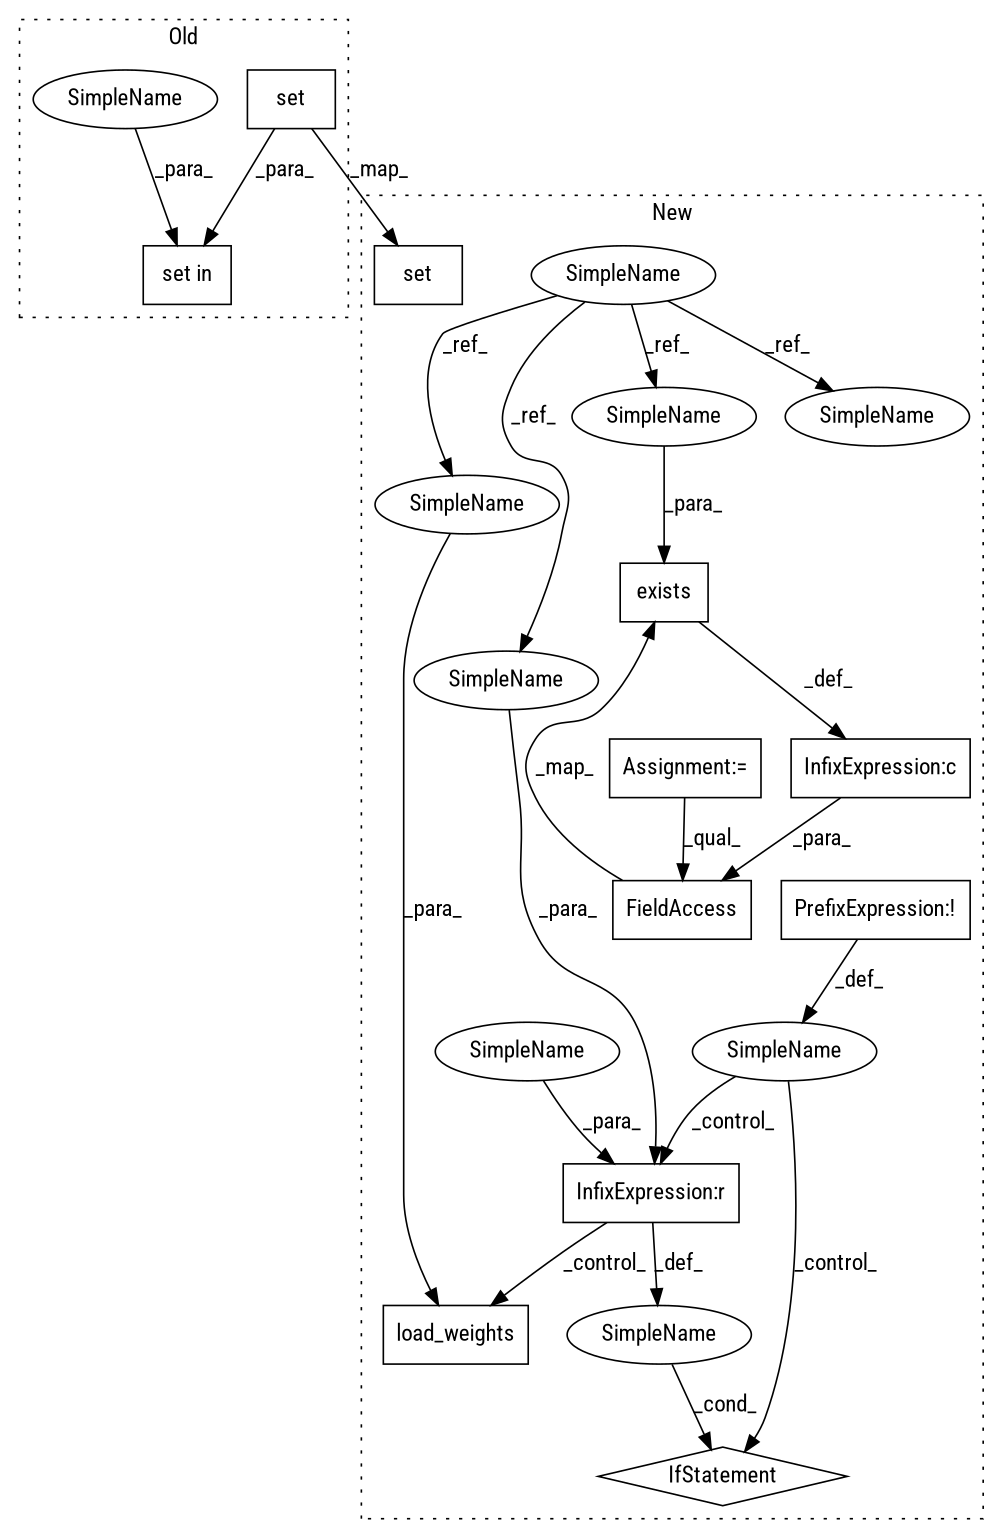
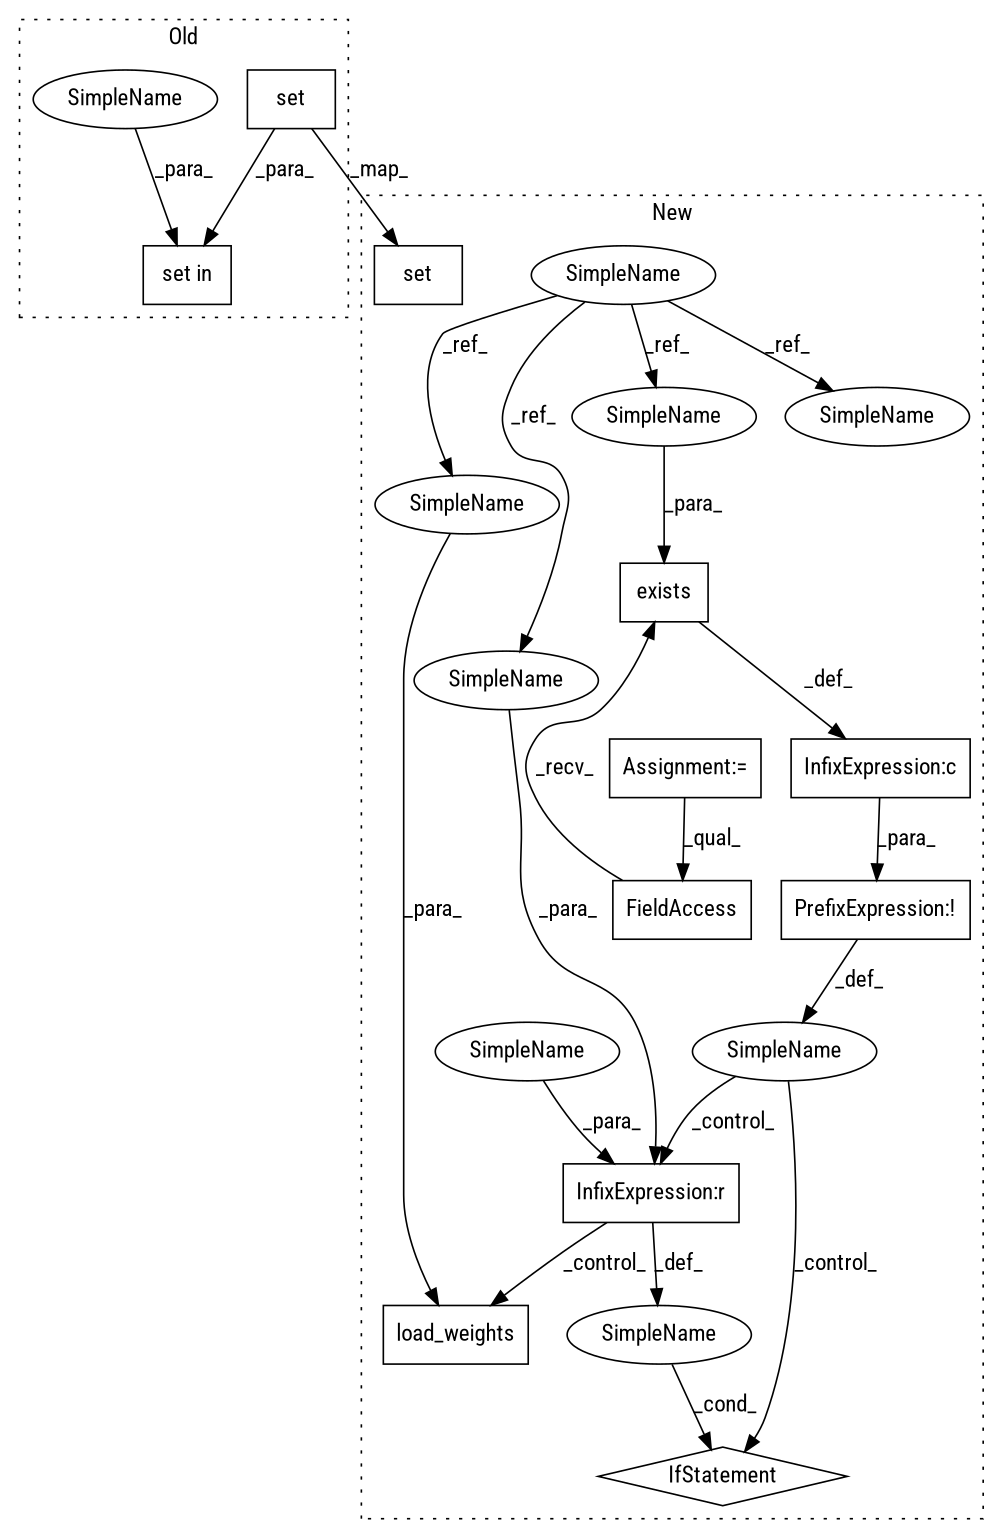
(566, 768) -> (566, 768)
(788, 834) -> (878, 831)
